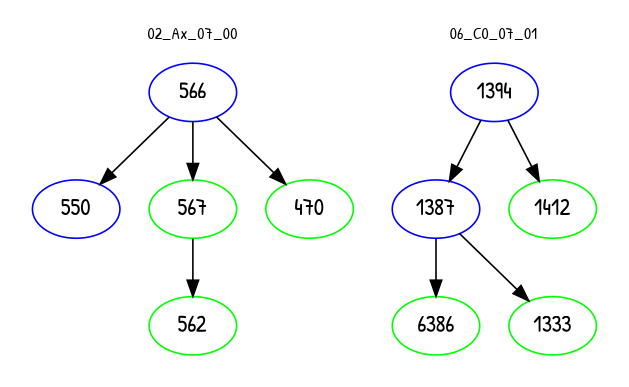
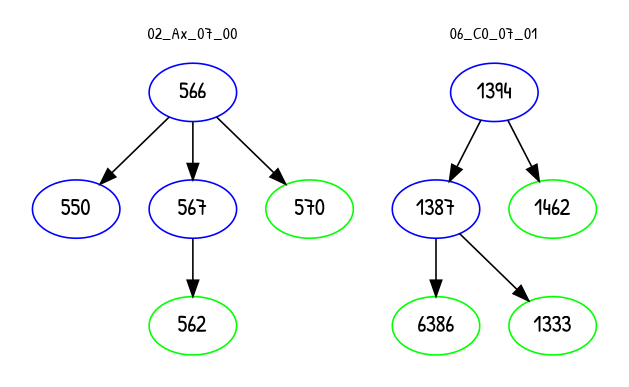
(193, 209) -> (193, 209)
(310, 209) -> (310, 209)
(553, 209) -> (553, 209)
